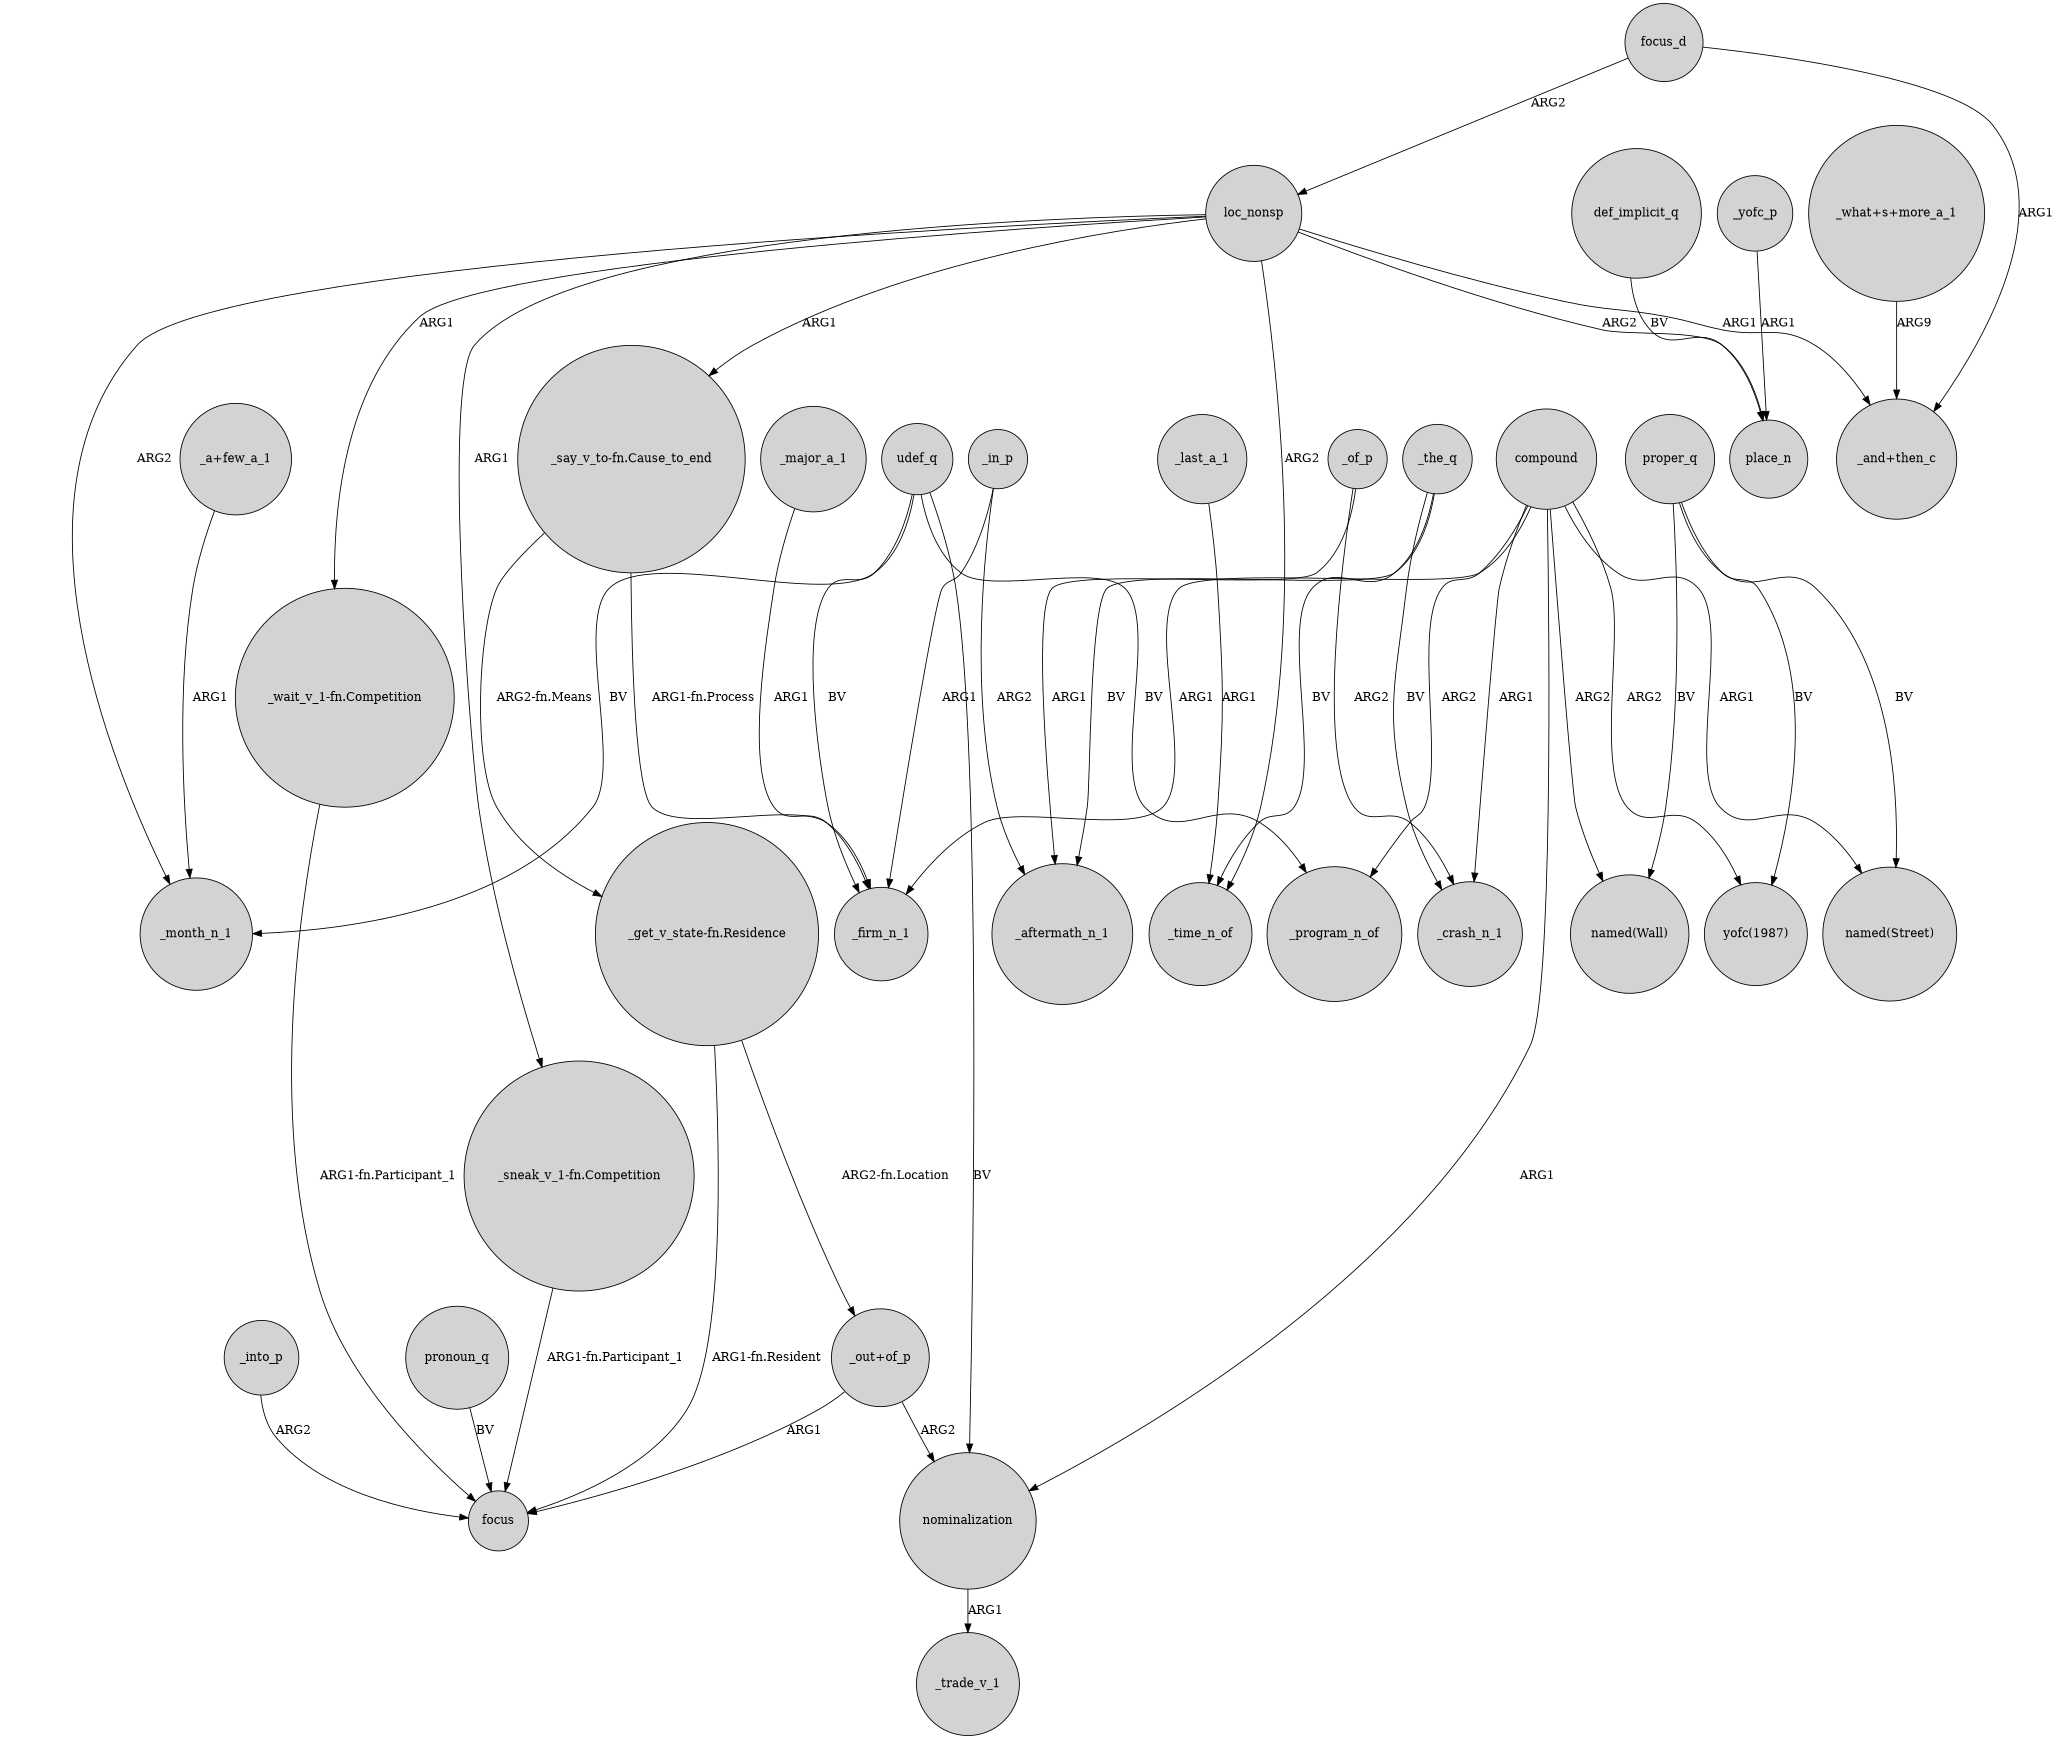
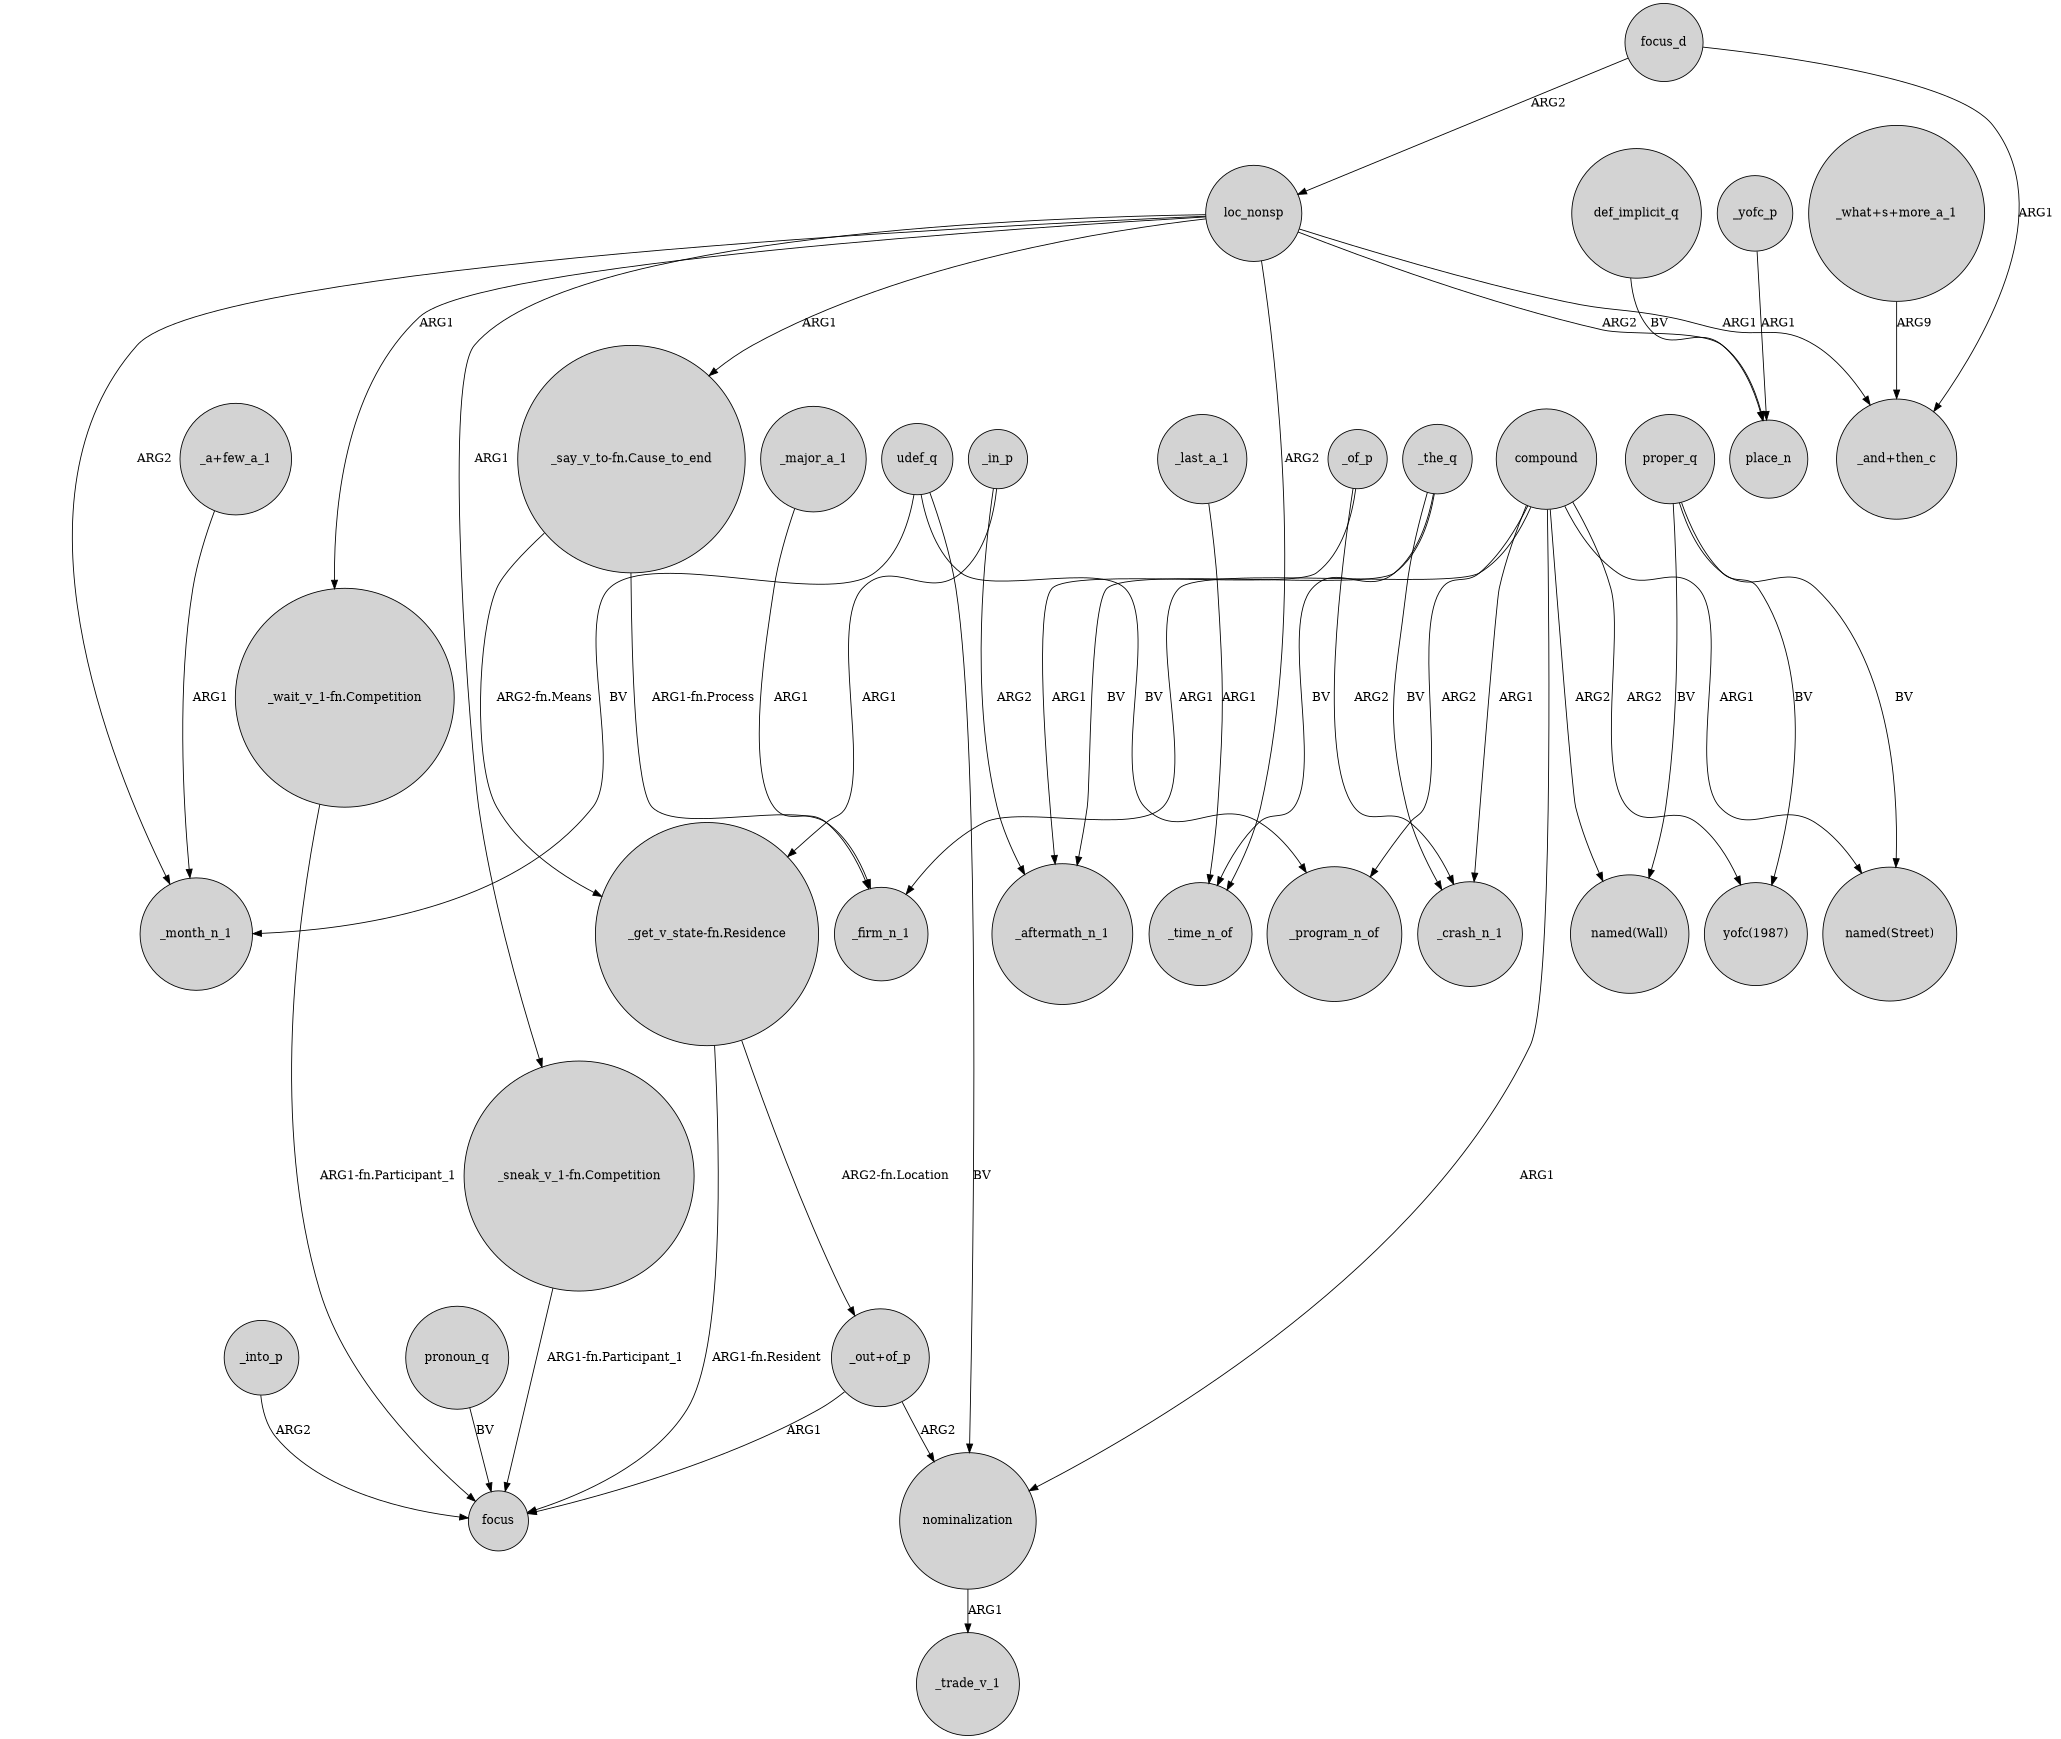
(813, 669) -> none
(924, 676) -> (849, 632)
